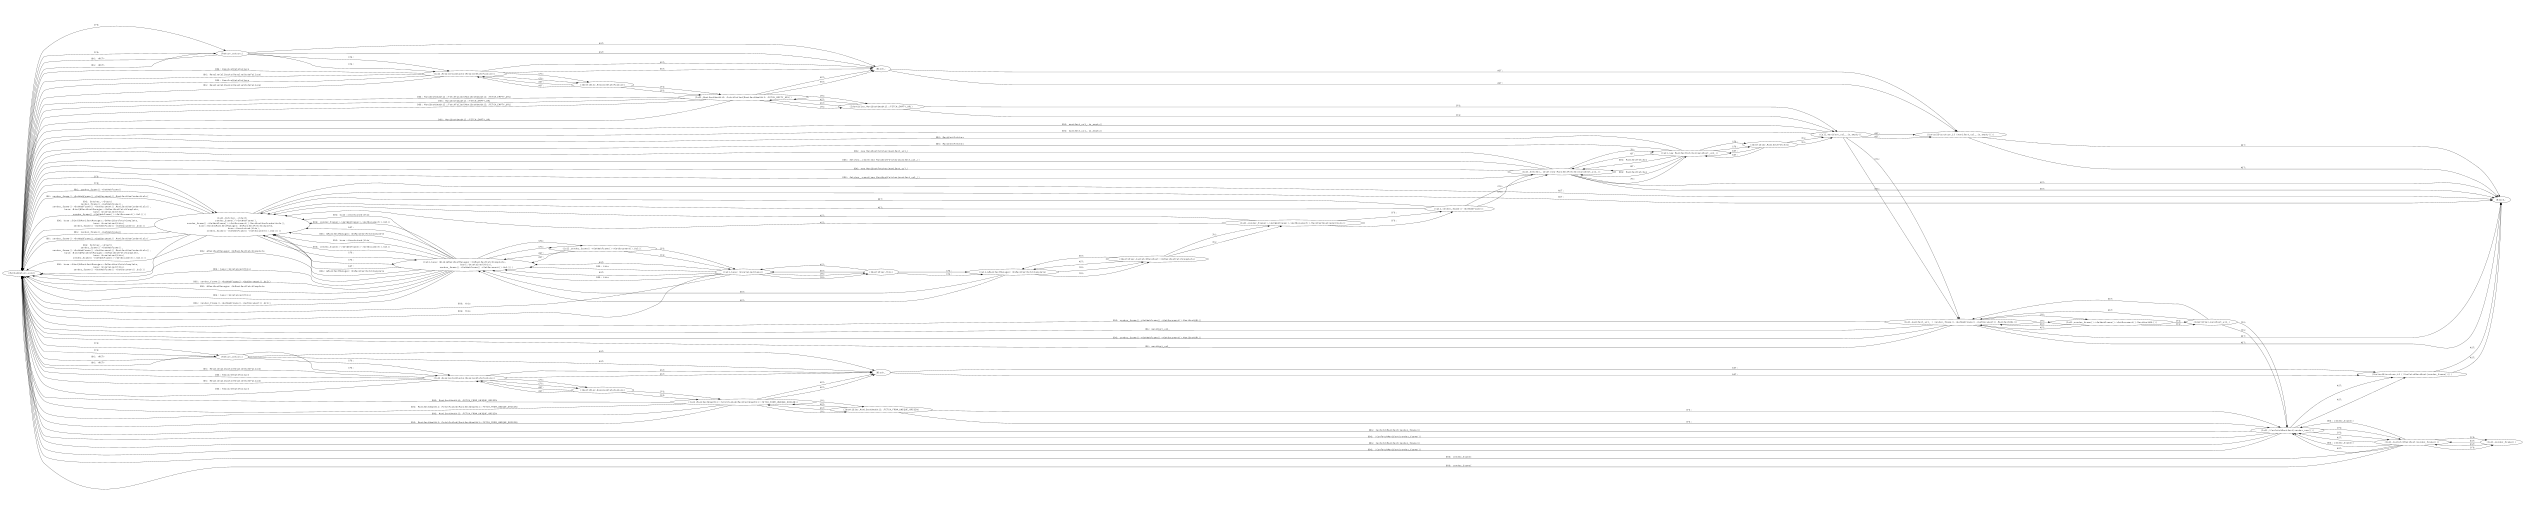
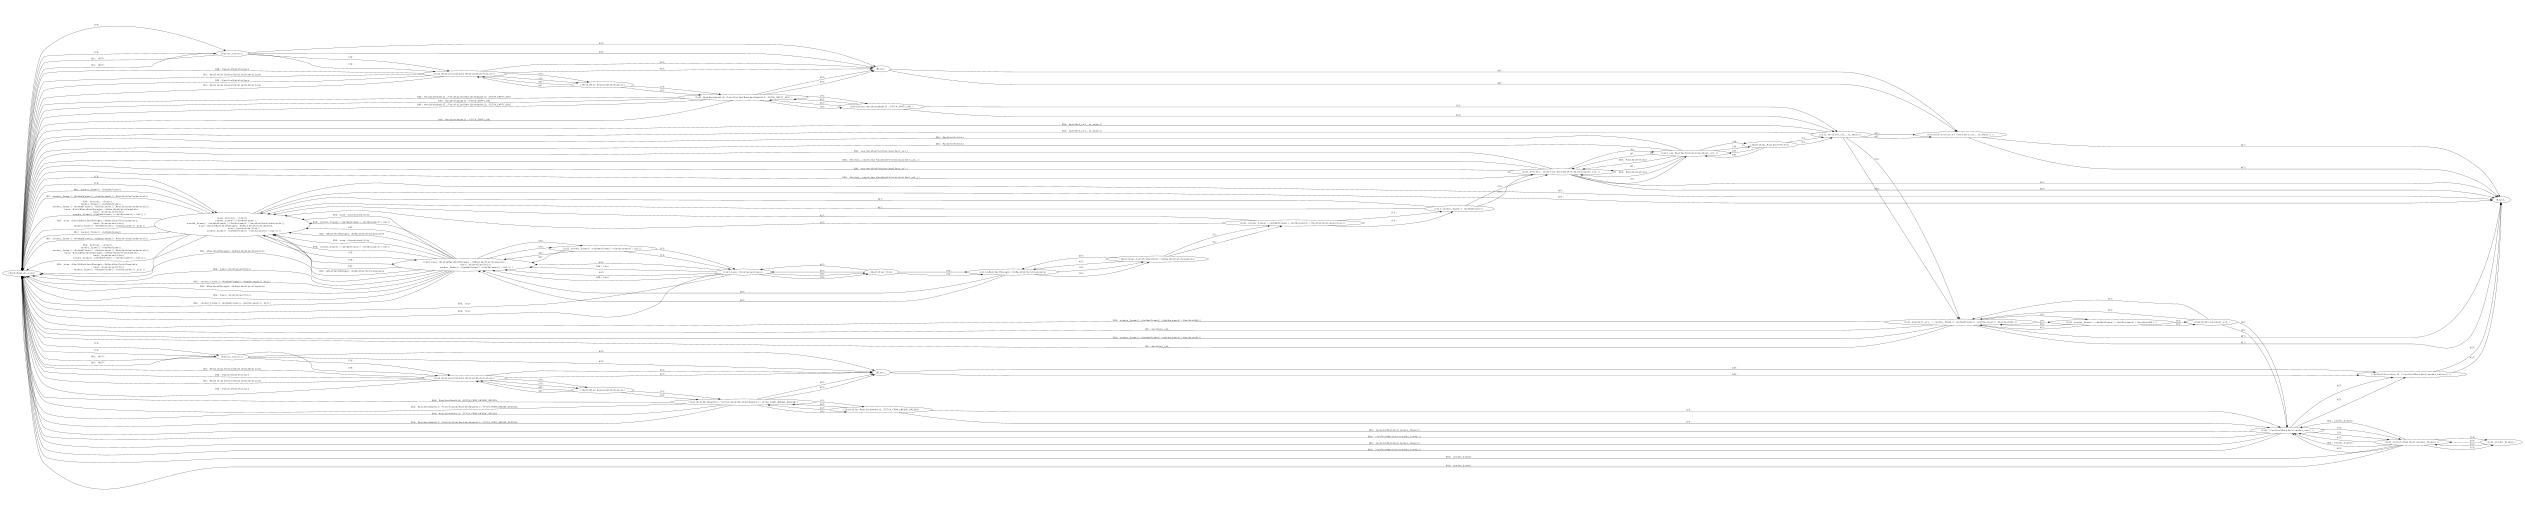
(2412, 374) -> (2412, 374)
